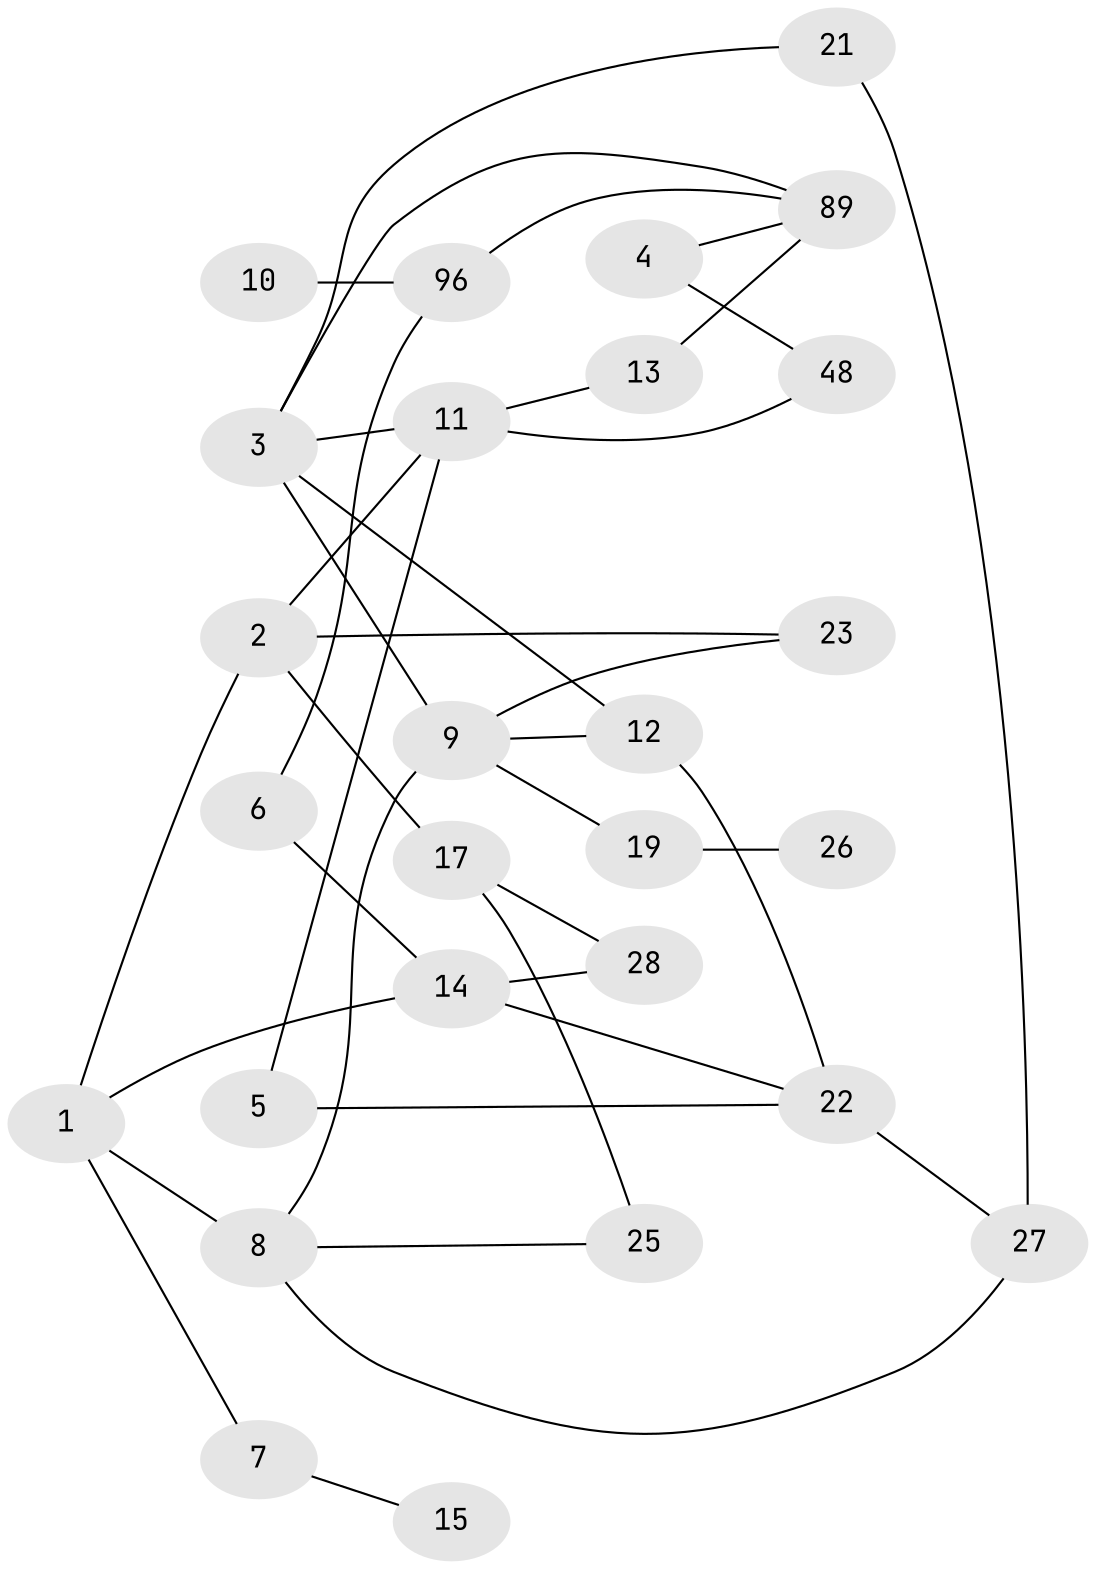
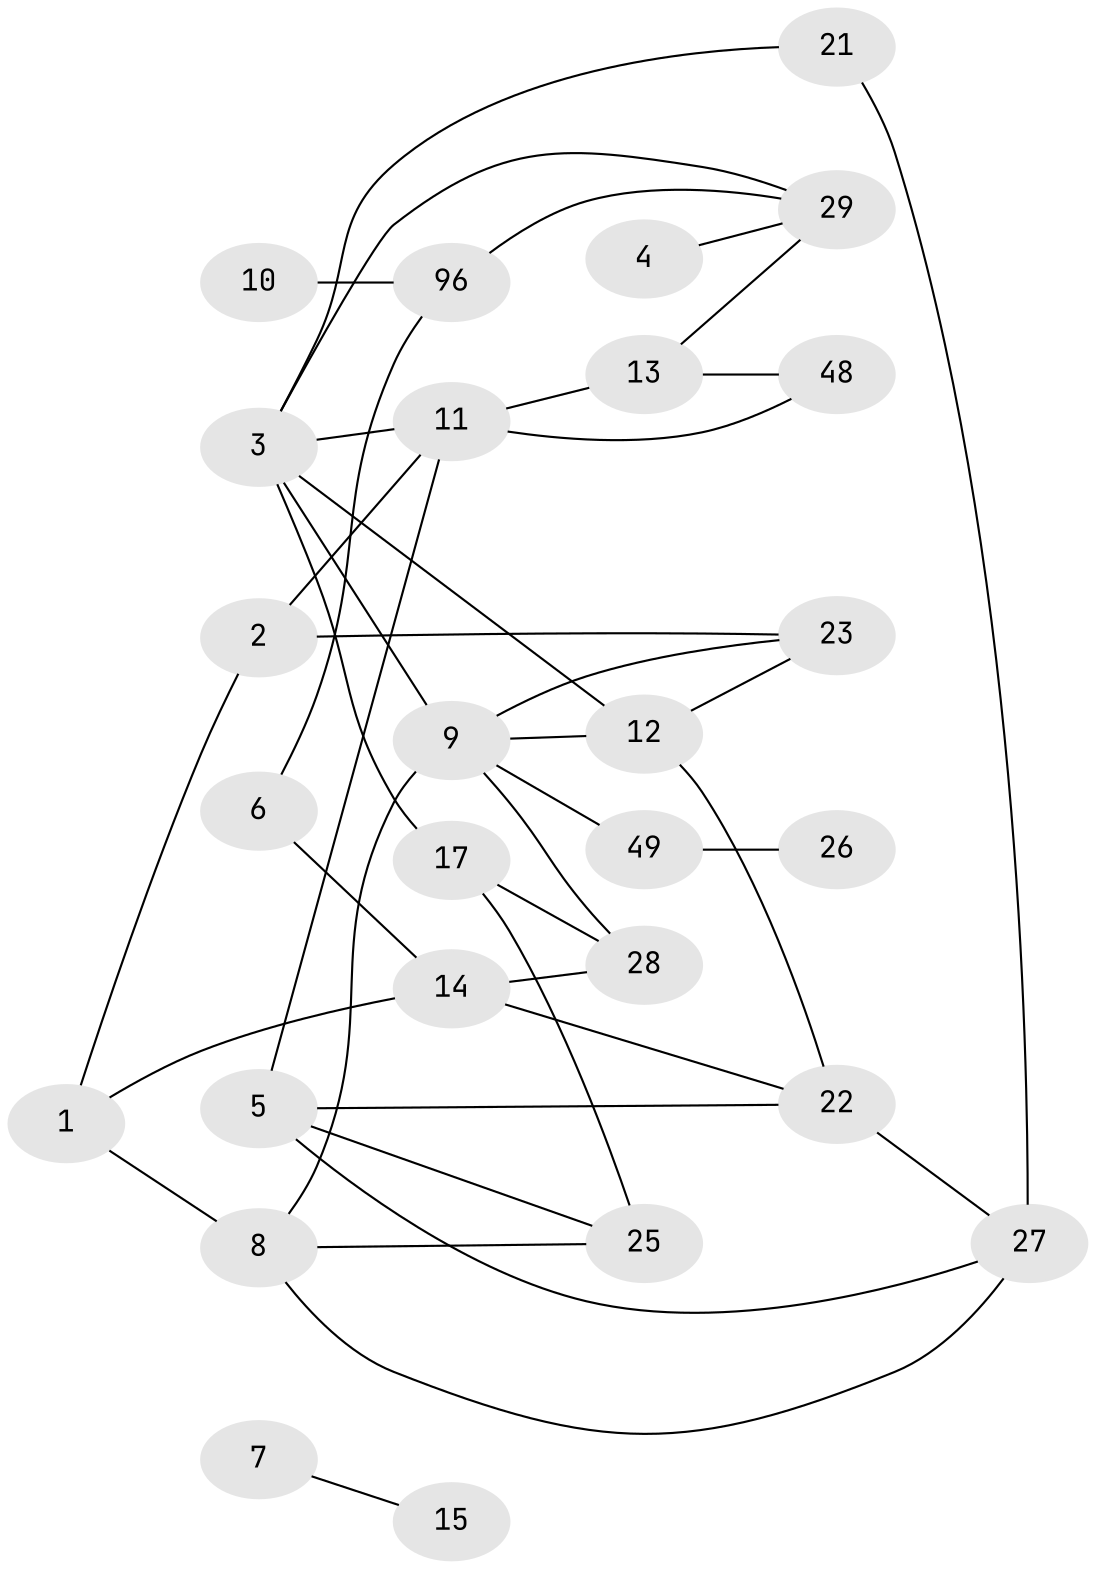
(837, 210) -> (837, 210)
(741, 317) -> (741, 375)
none -> (741, 685)
(347, 742) -> (341, 660)
(644, 850) -> (644, 850)
none -> (546, 854)
none -> (452, 1176)
(163, 1292) -> none
none -> (617, 1306)
